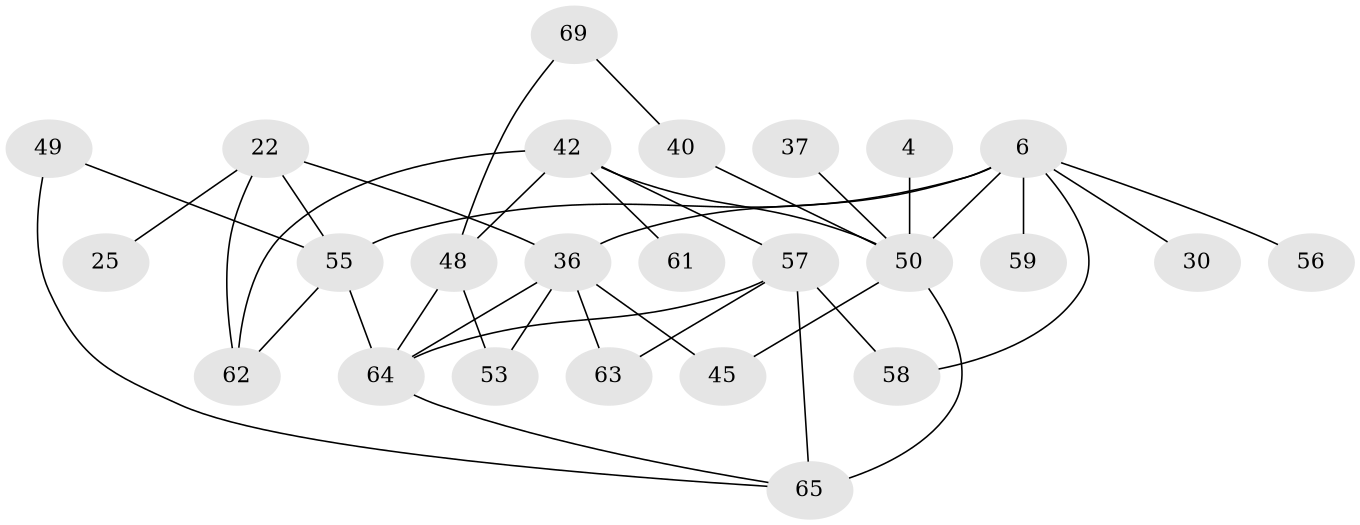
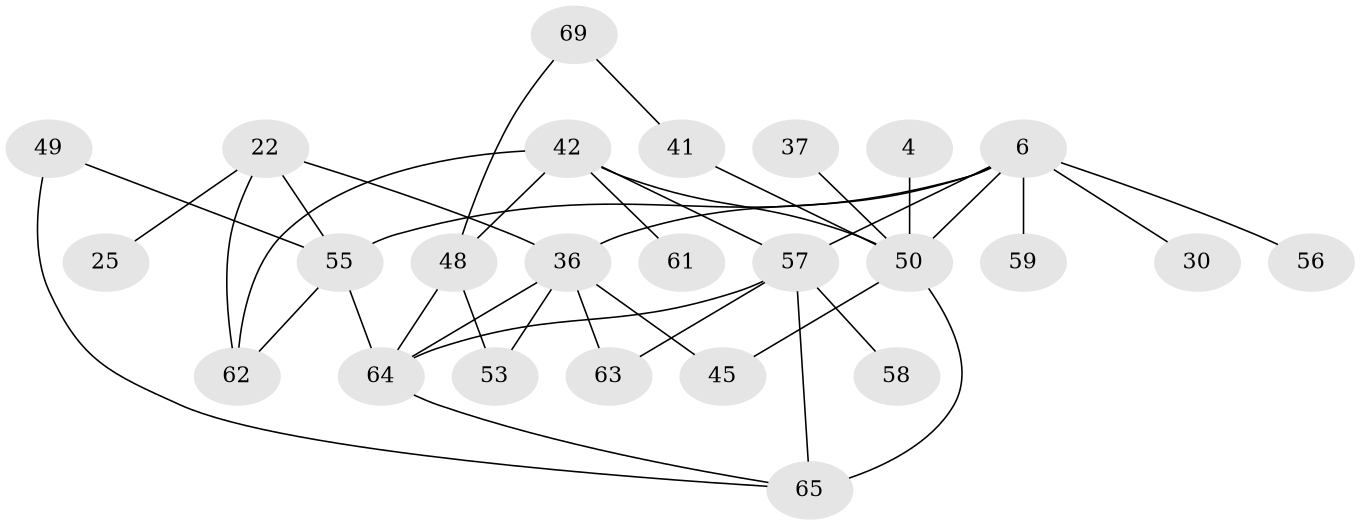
(682, 149) -> (682, 149)
(1070, 305) -> (922, 200)
